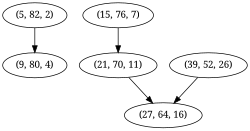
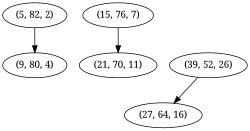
(138, 88) -> none
